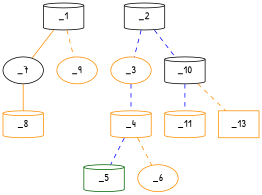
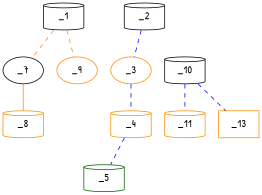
(165, 43) -> none
(43, 44) -> (43, 44)
(212, 97) -> (212, 97)
(158, 178) -> none
